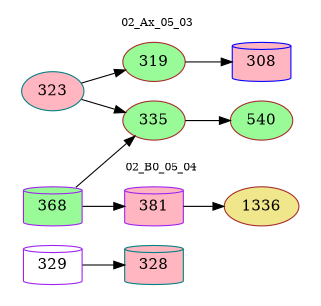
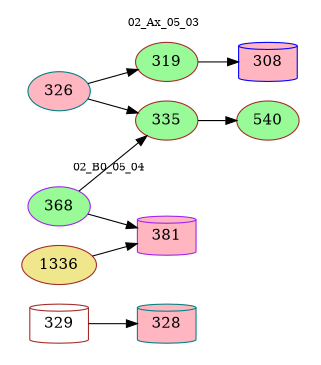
(53, 91) -> (59, 91)
(53, 206) -> (59, 206)
(198, 206) -> (110, 251)
(53, 265) -> (59, 324)
